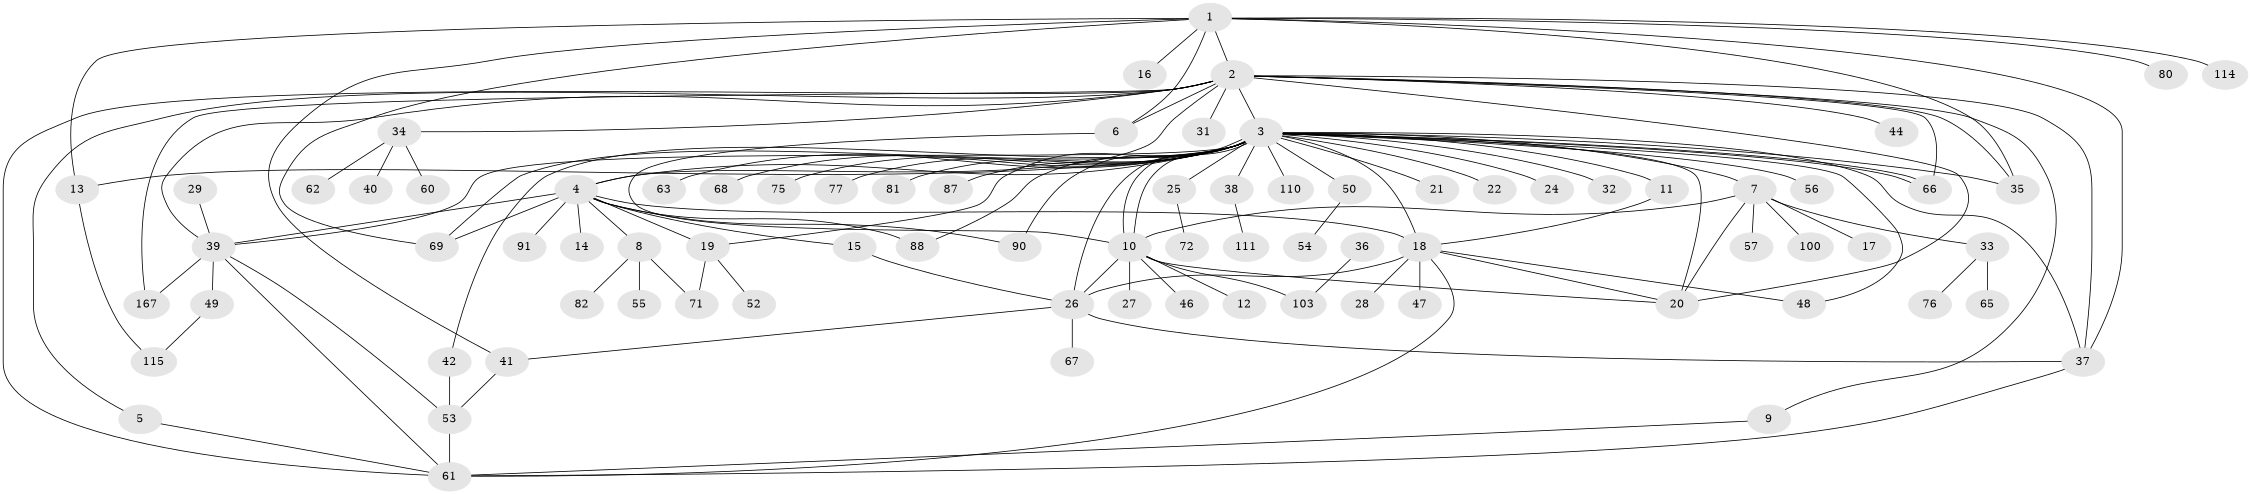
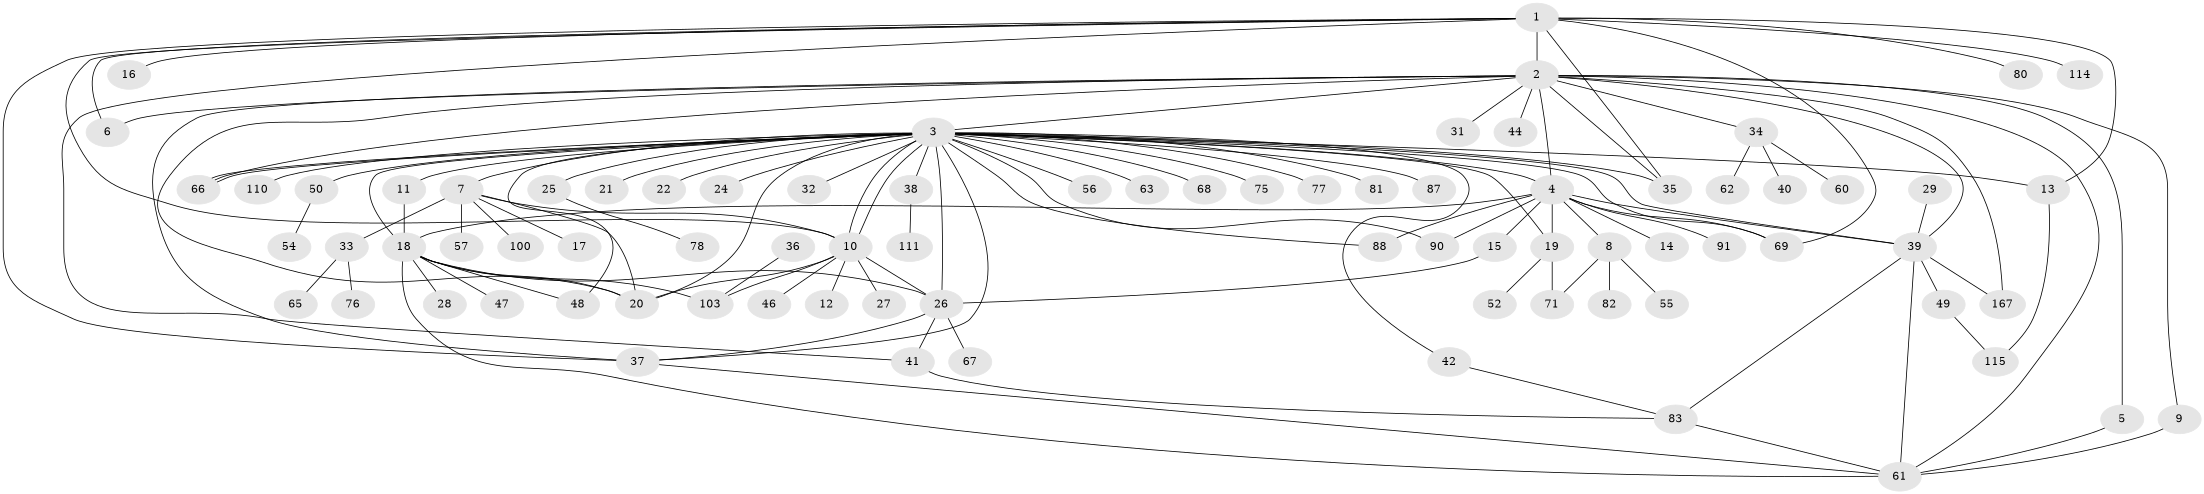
(630, 197) -> (81, 69)
(1187, 247) -> (698, 247)
none -> (555, 279)
(450, 419) -> (1676, 419)
